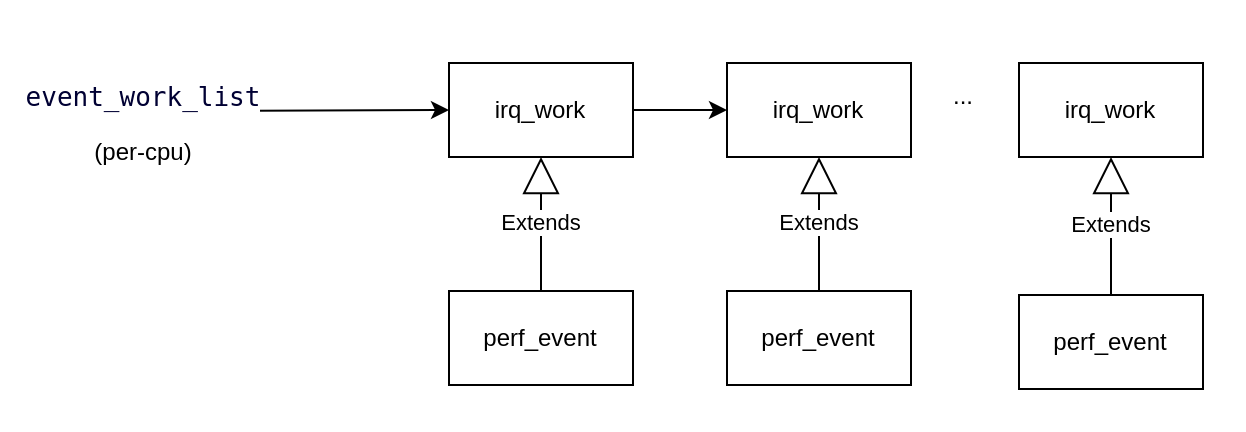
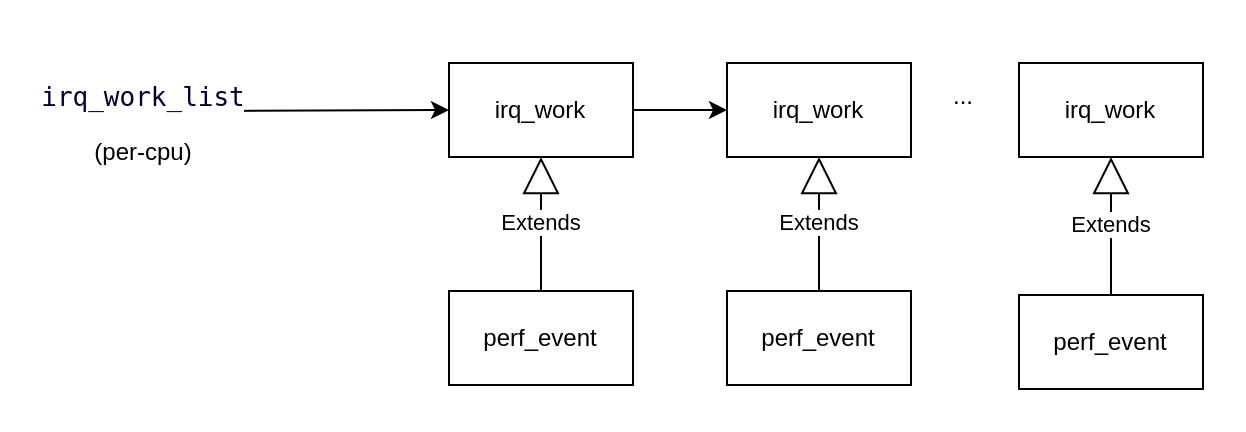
(144, 111) -> (144, 111)
